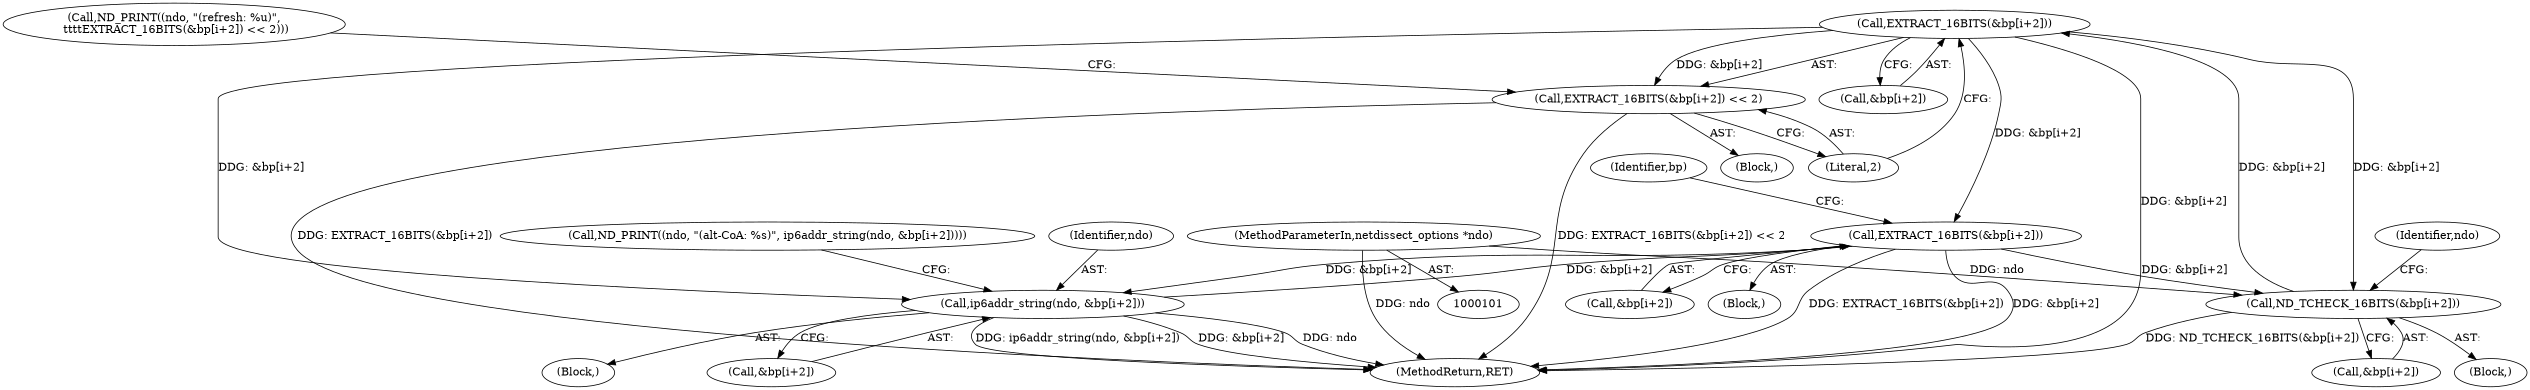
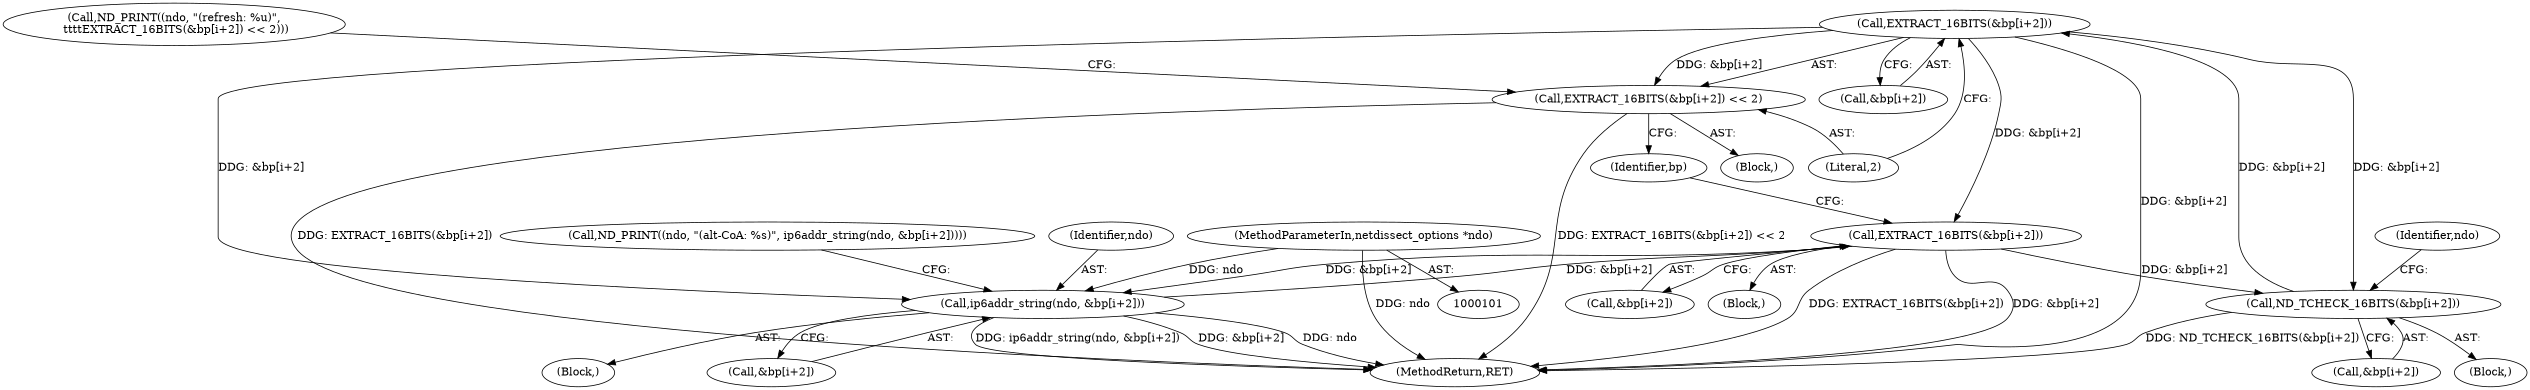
(1757, 132) -> (1649, 130)
(1862, 268) -> (1185, 265)
